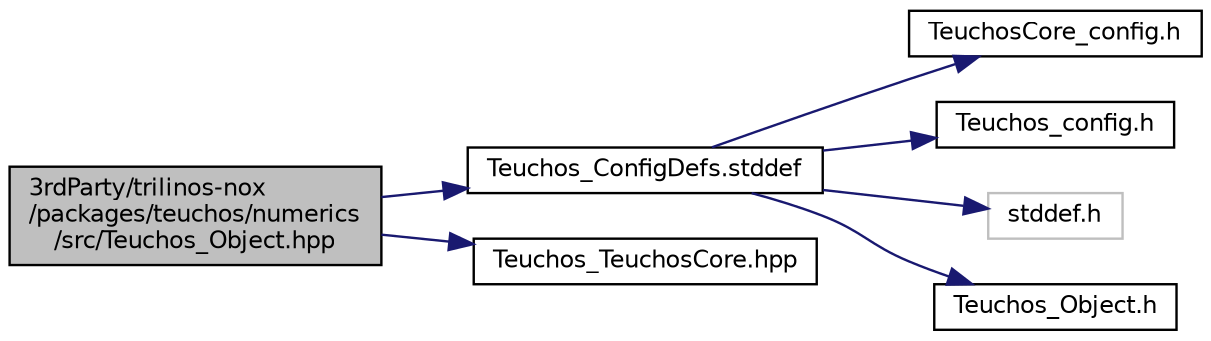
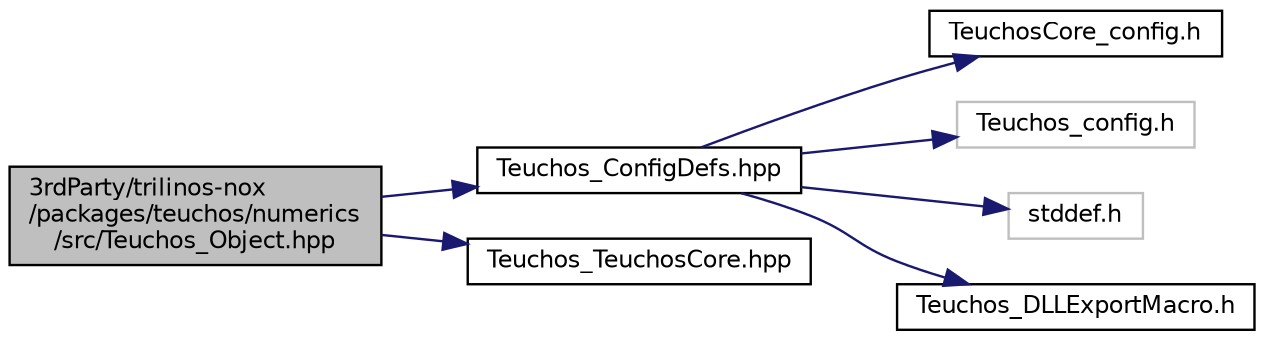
(1055, 125) -> (1076, 125)
(645, 170) -> (639, 170)
(1055, 307) -> (1076, 307)
